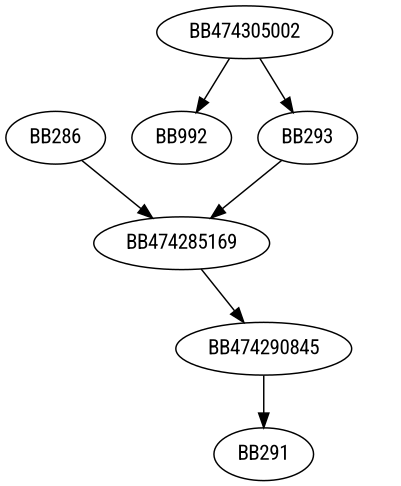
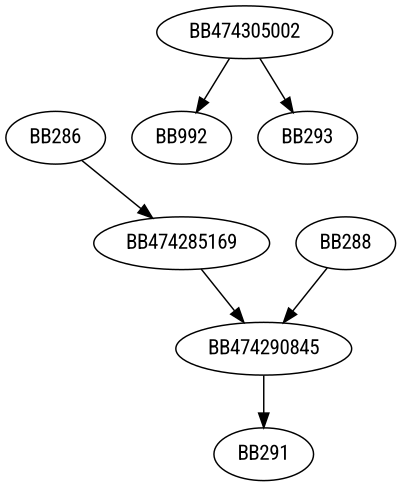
(252, 185) -> none
none -> (346, 243)
